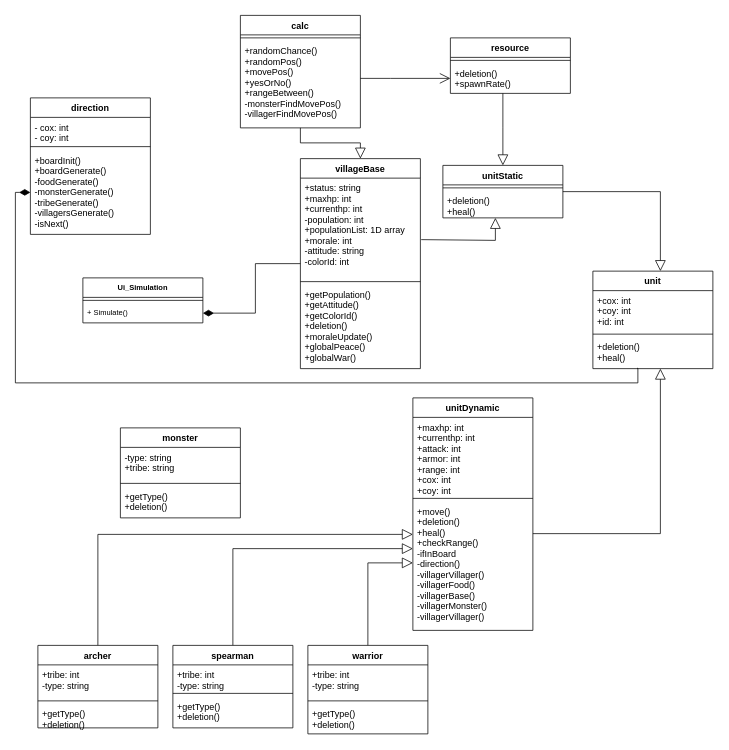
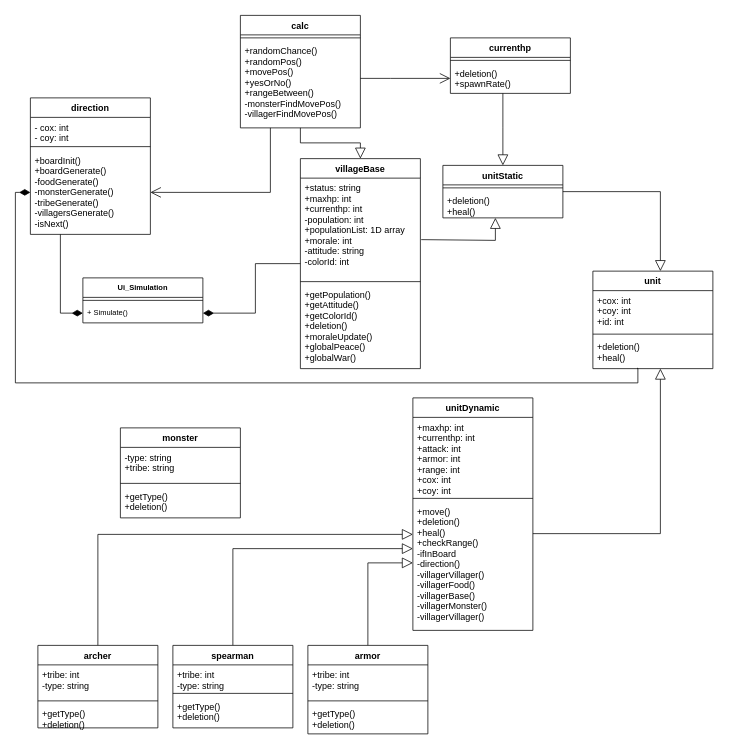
(510, 48) -> (510, 48)
none -> (243, 192)
none -> (60, 276)
(368, 656) -> (368, 656)
